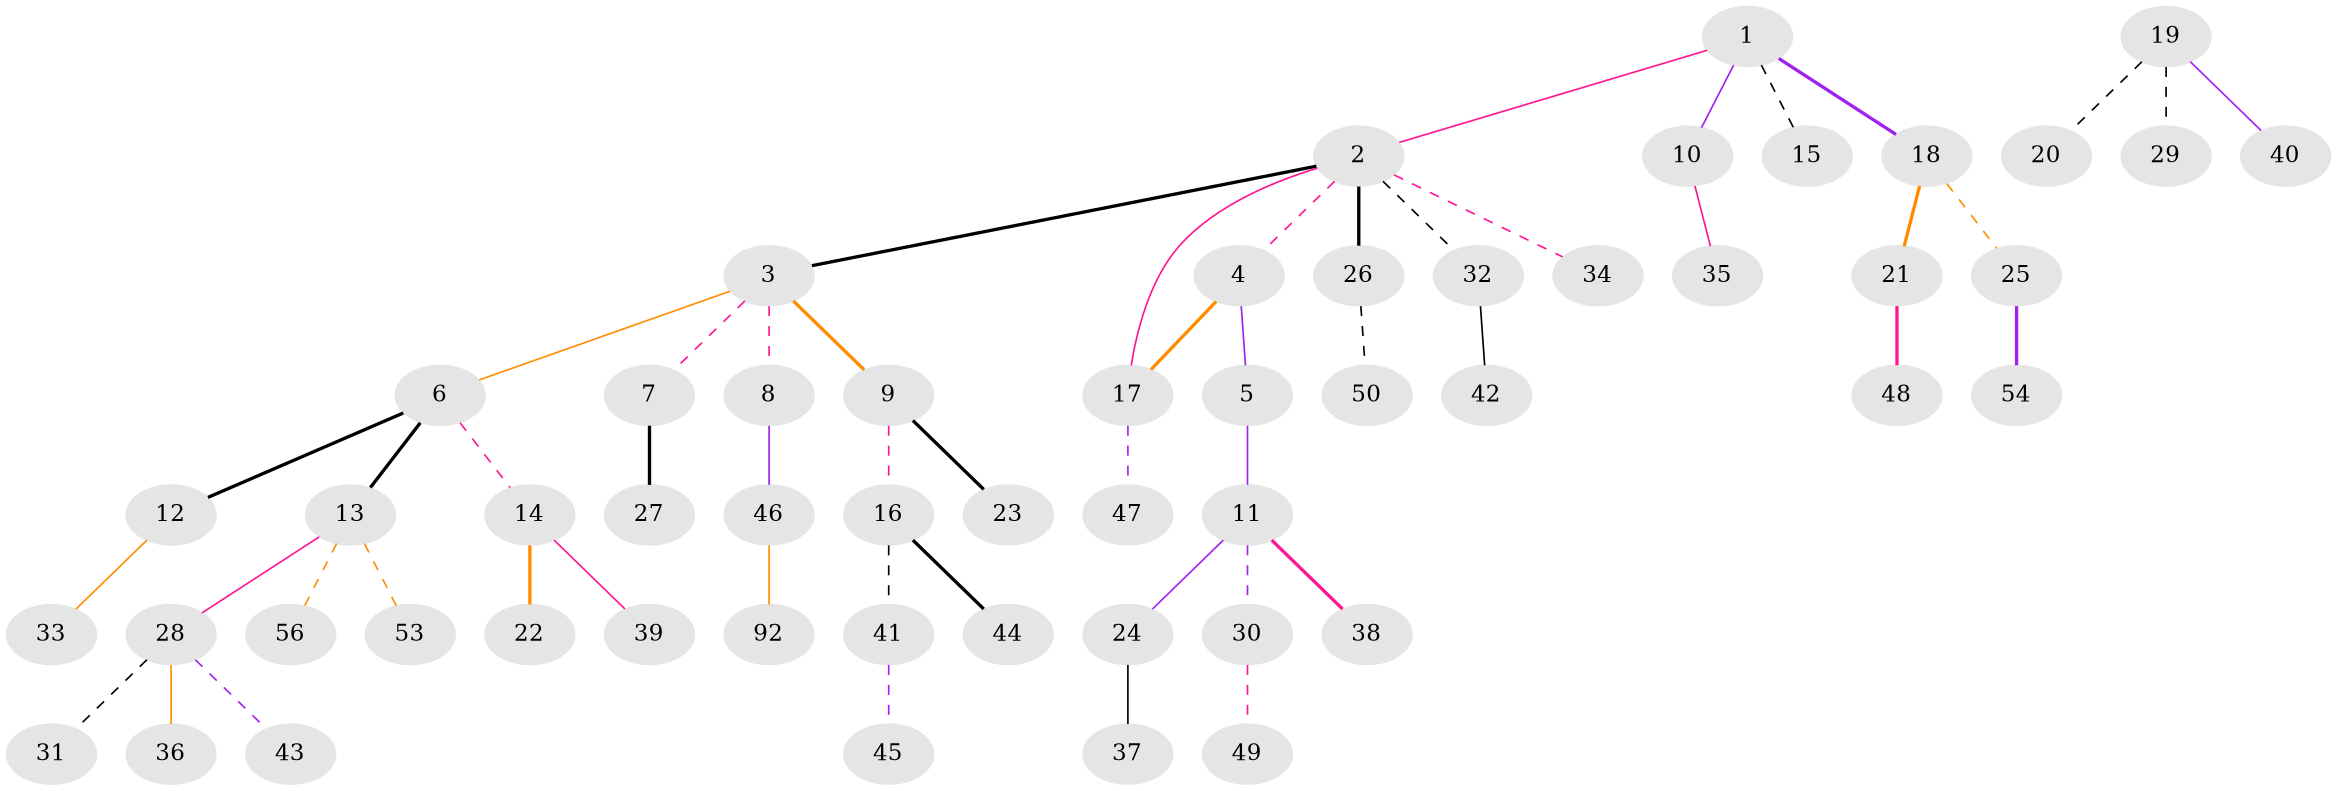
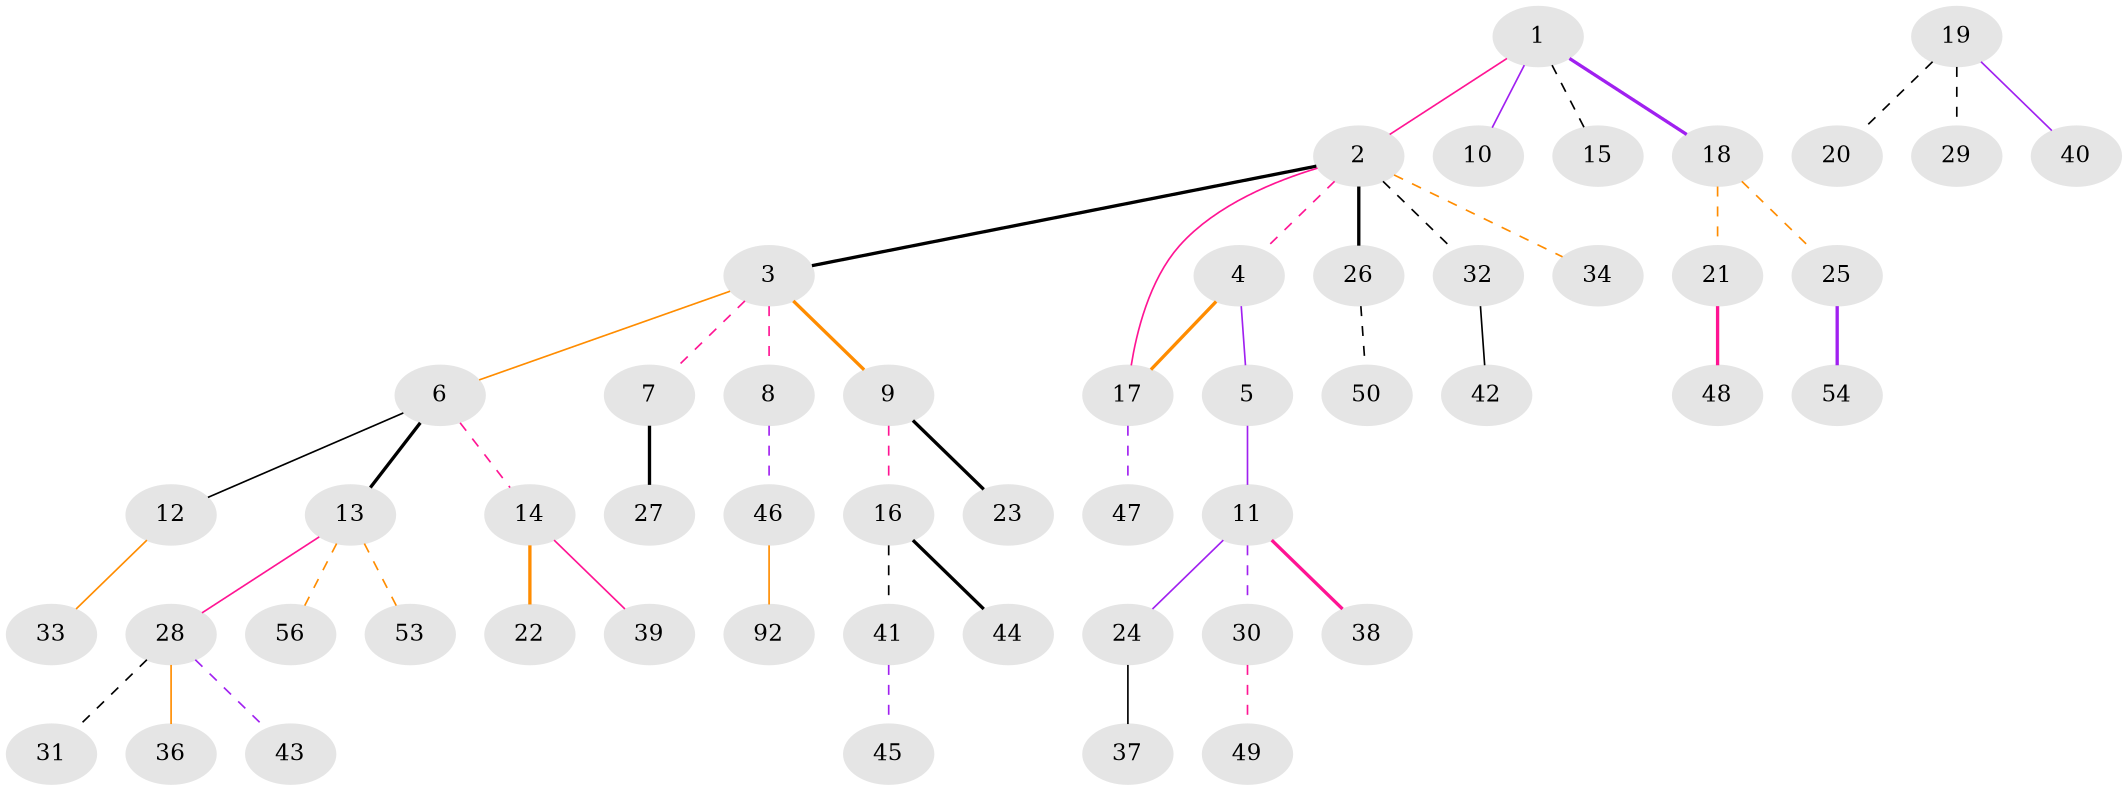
(1478, 216) -> (1478, 216)
(1912, 216) -> (1718, 216)
(1718, 276) -> none
(306, 455) -> (306, 455)
(769, 455) -> (769, 455)
